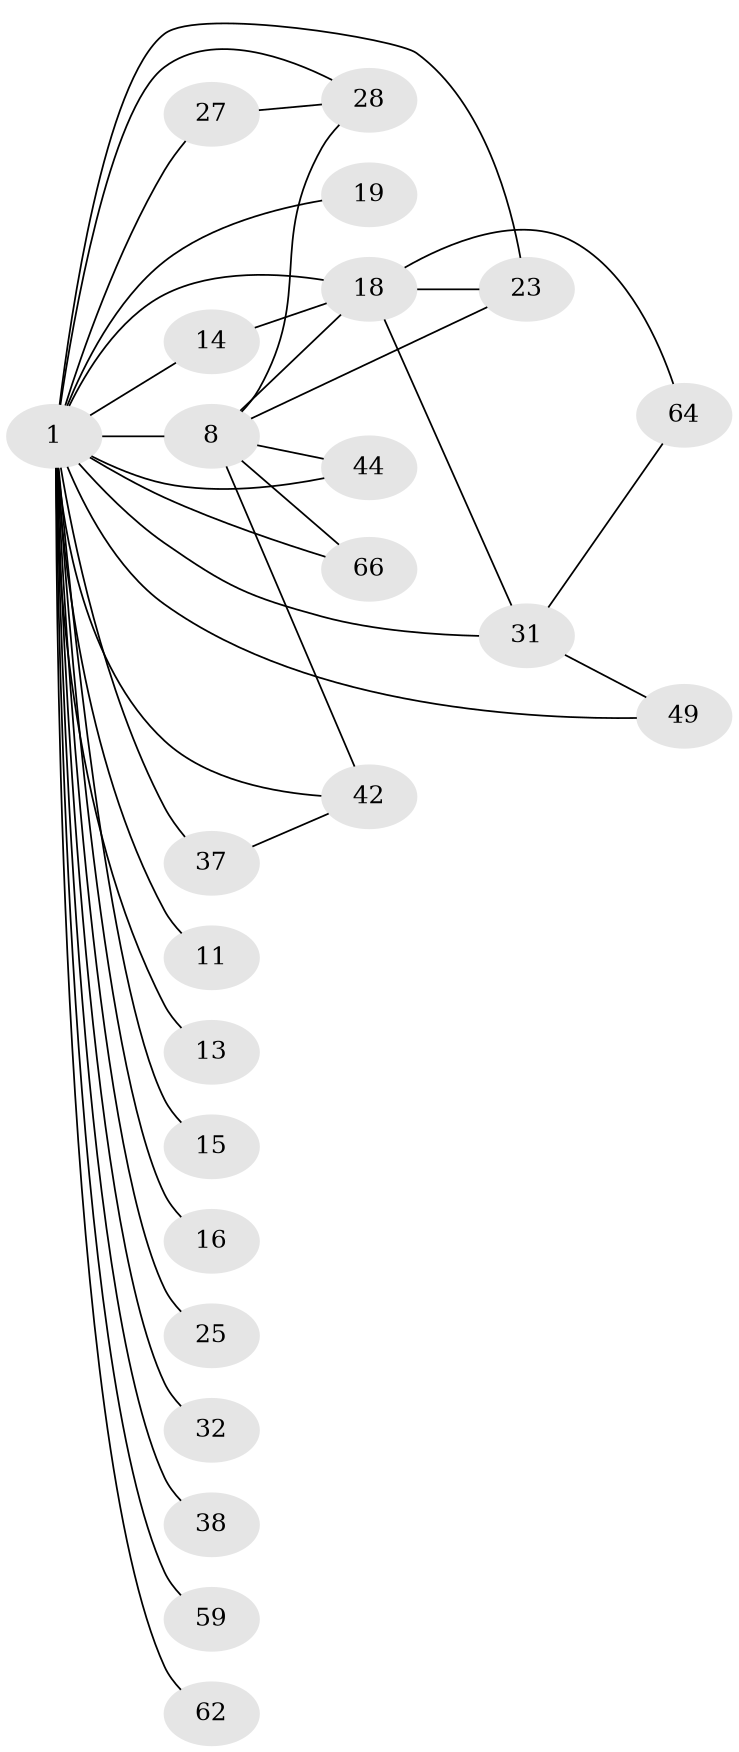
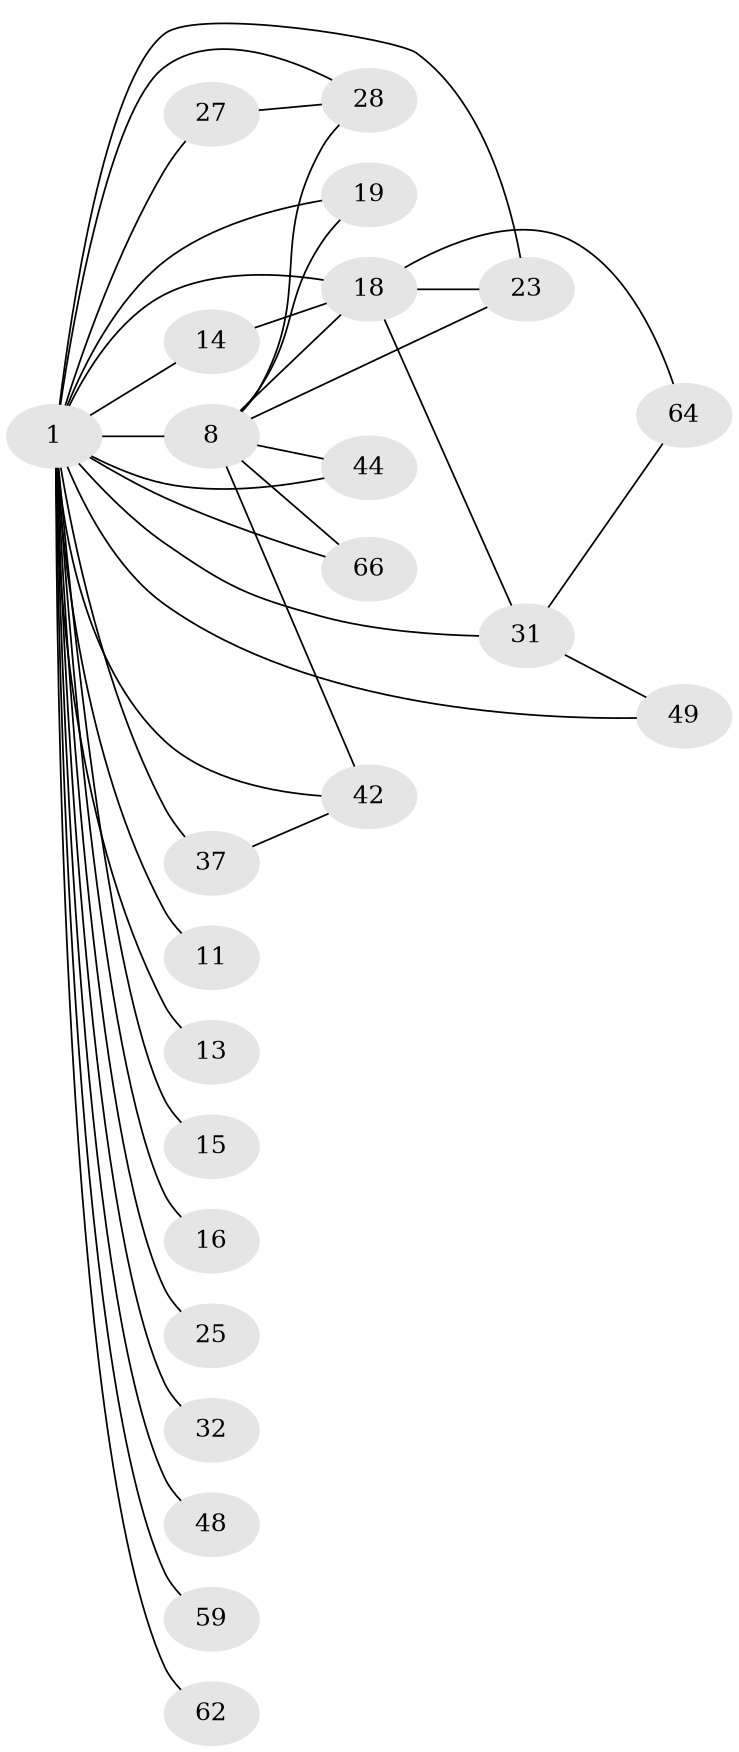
none -> (309, 264)
(212, 1525) -> (212, 1525)
